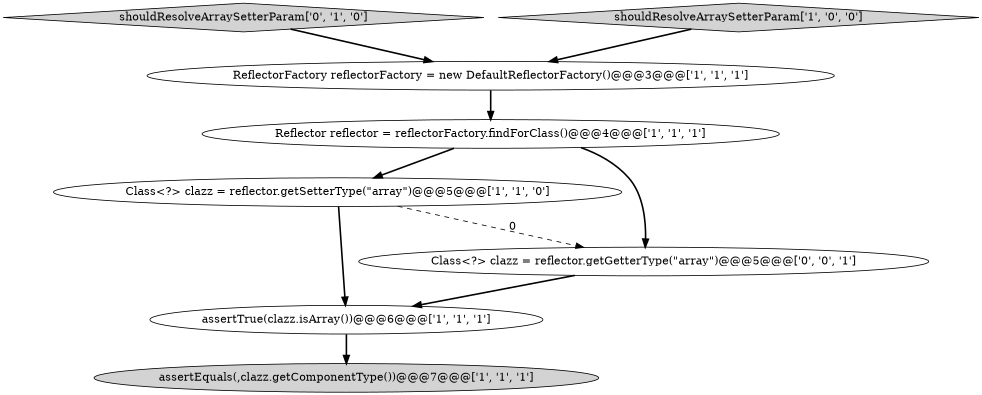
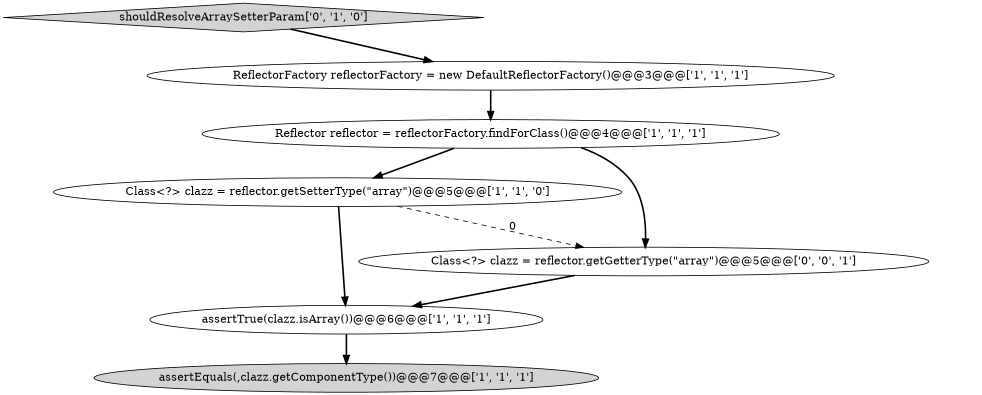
(739, 18) -> none
